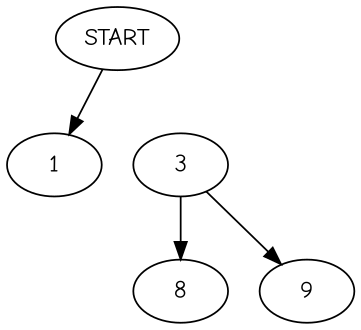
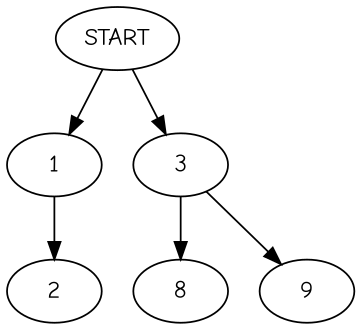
none -> (145, 94)
none -> (54, 291)
